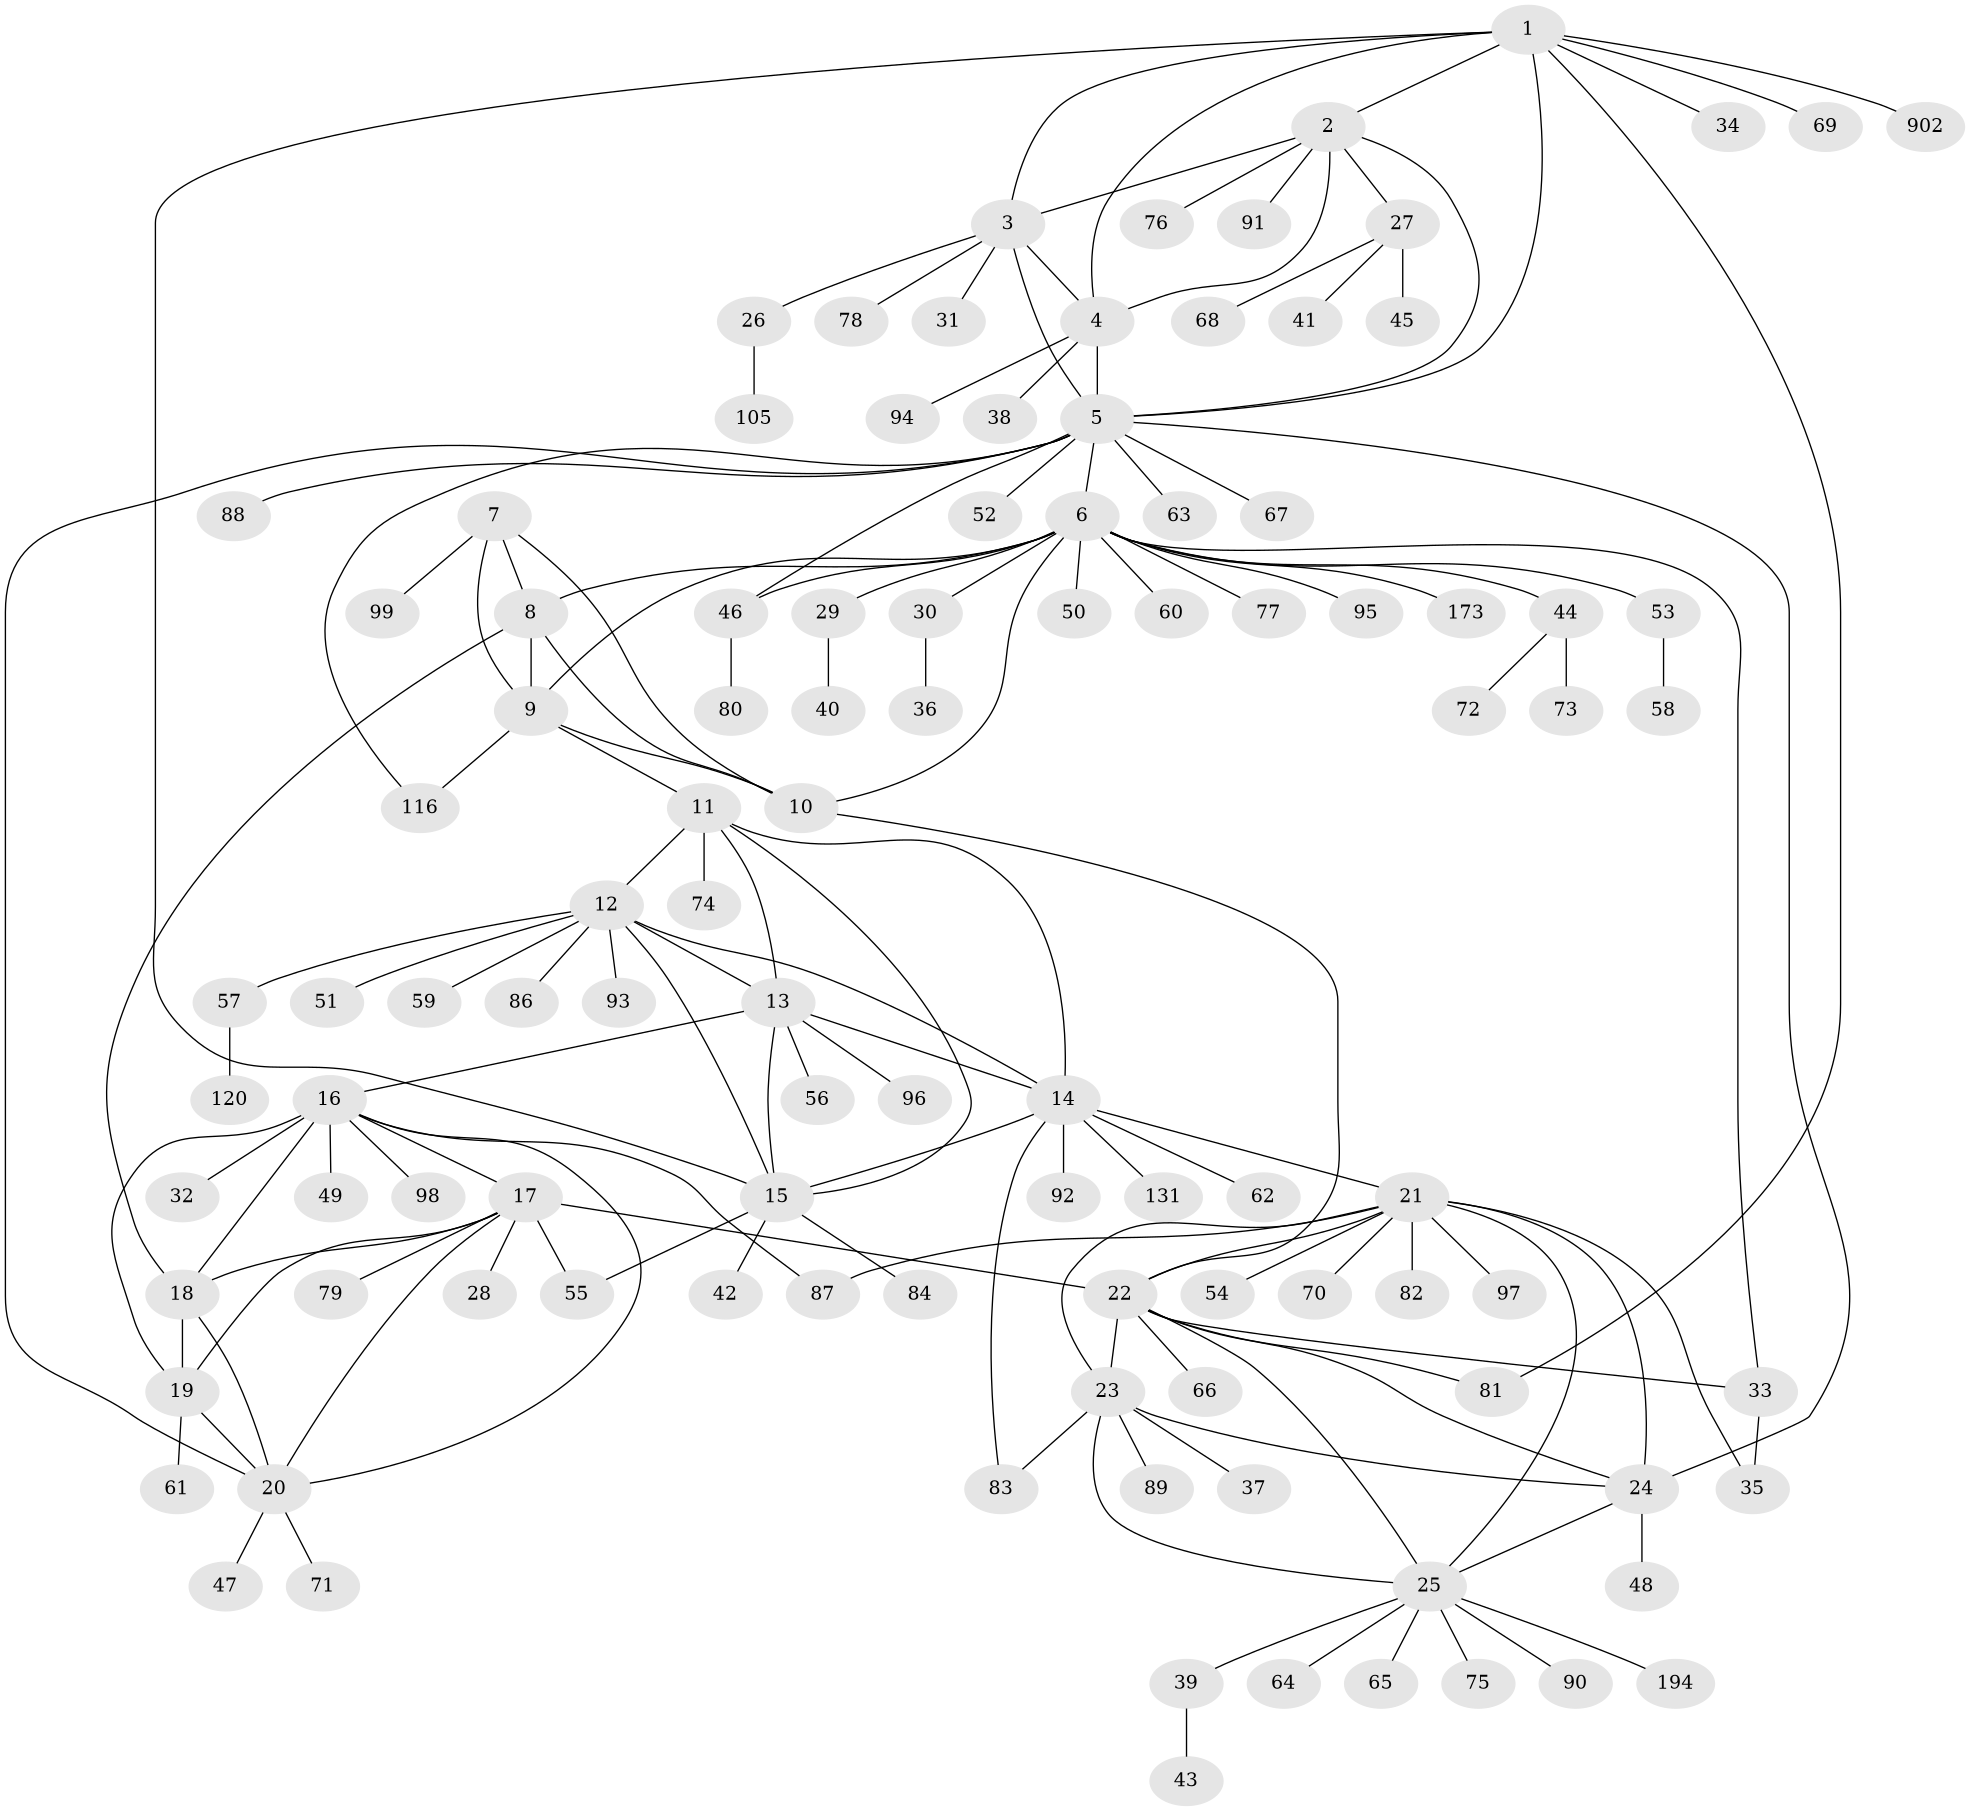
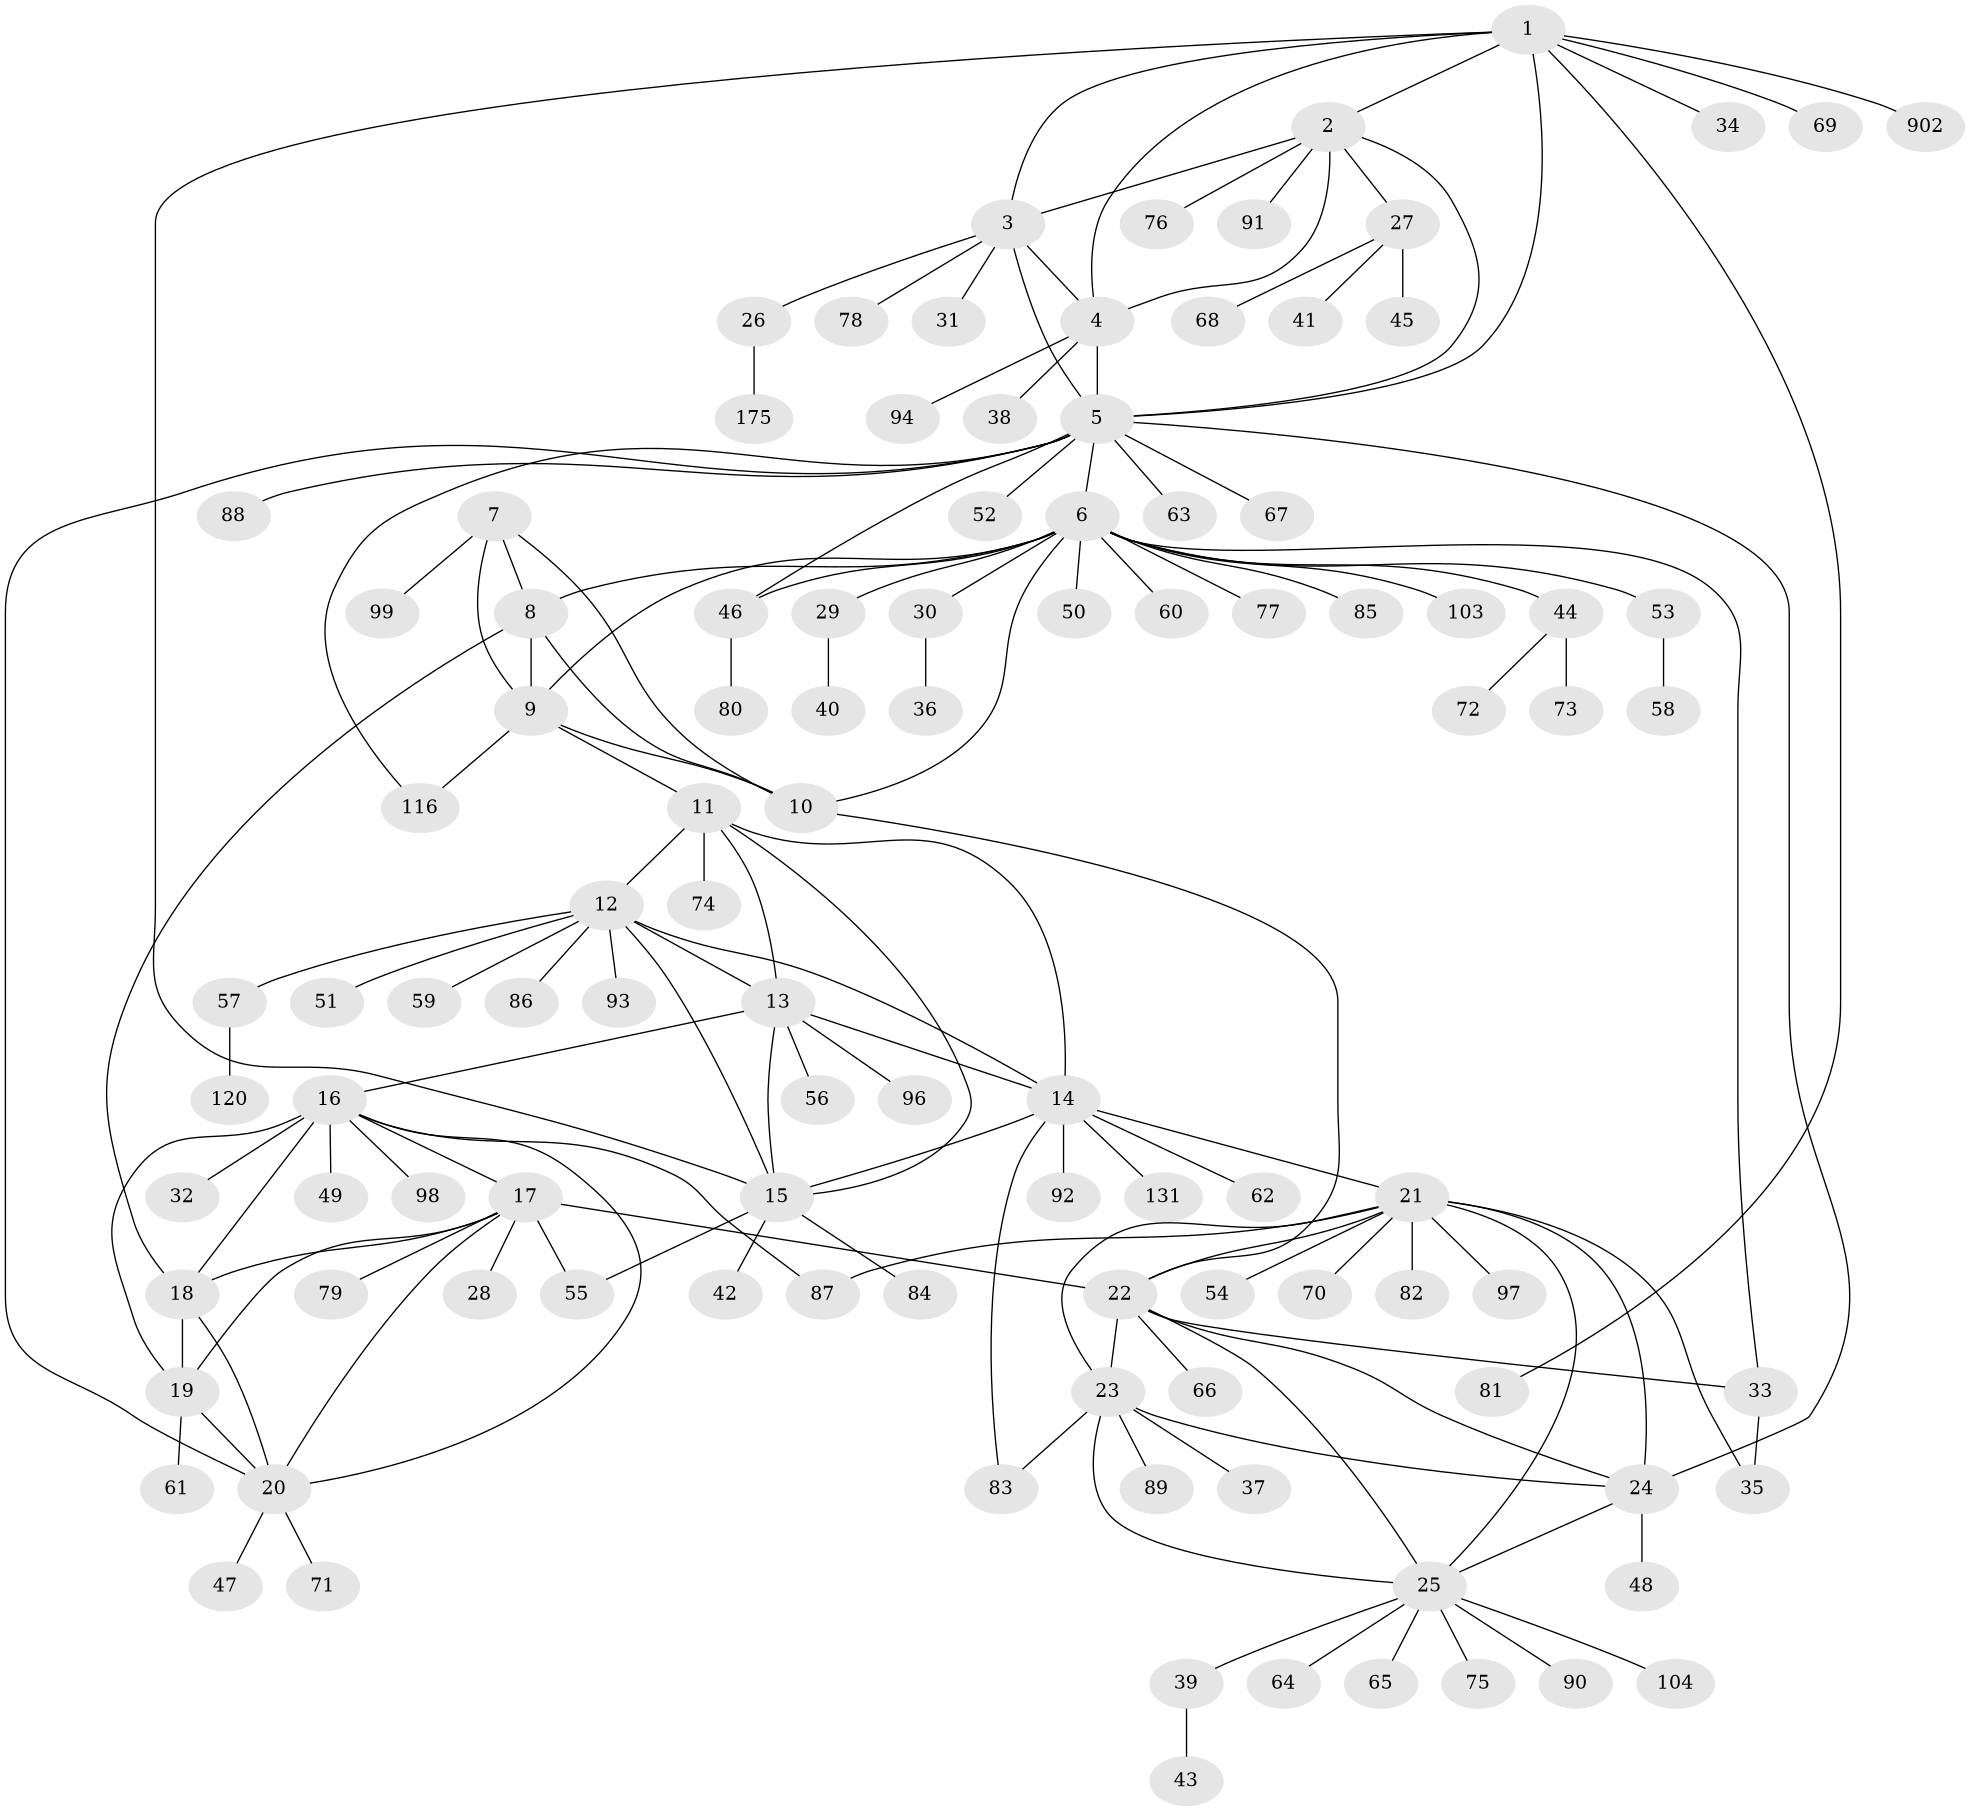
(754, 419) -> (754, 419)
(1366, 614) -> (1366, 614)
(1466, 614) -> (1466, 614)
(1342, 1354) -> none
(1676, 1684) -> (1676, 1684)
